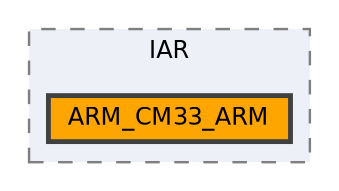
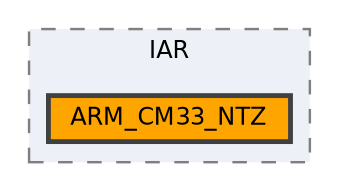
(169, 119) -> (169, 119)
